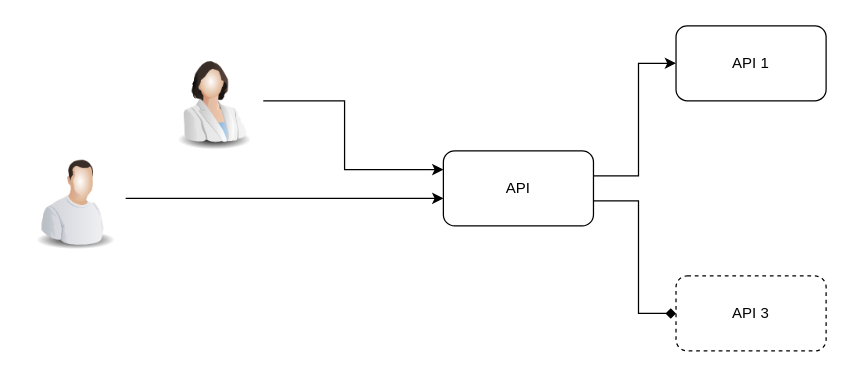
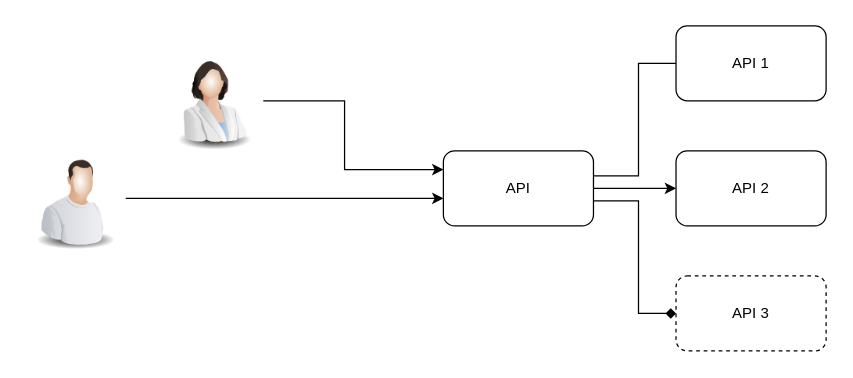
(666, 63) -> (670, 63)
none -> (630, 188)
none -> (751, 188)
